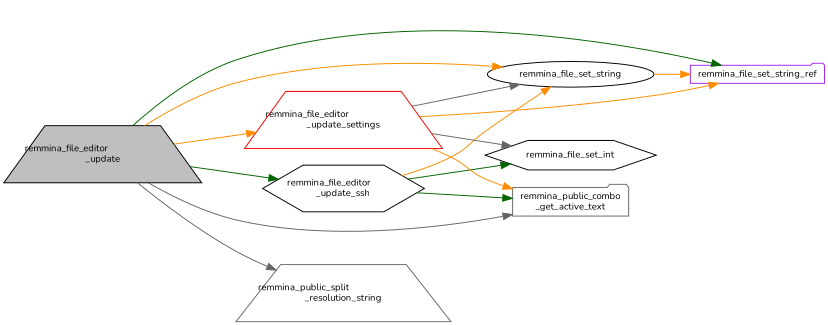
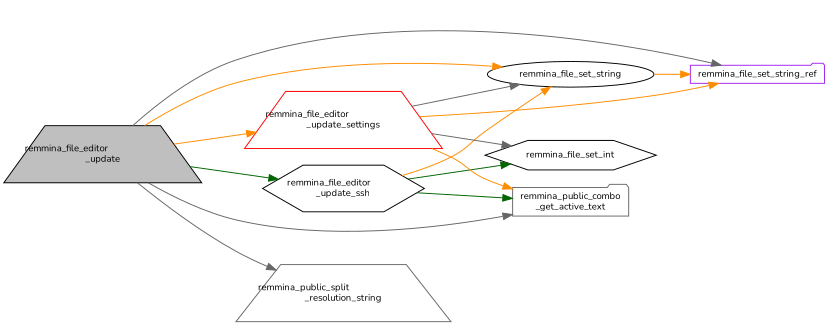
(412, 32) -> (412, 32)
